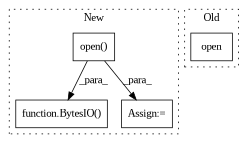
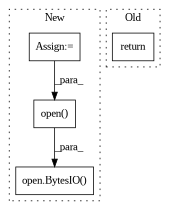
(212, 47) -> (133, 47)
(118, 77) -> (55, 77)
(62, 114) -> (55, 181)
